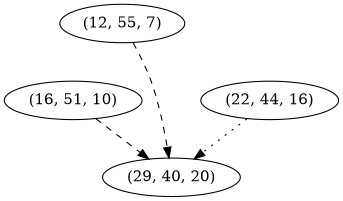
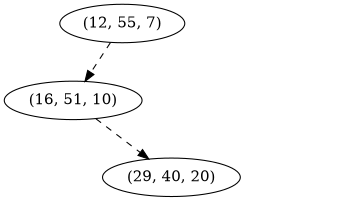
(155, 93) -> (101, 58)
(270, 100) -> none
